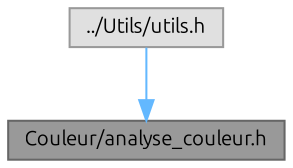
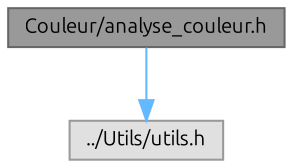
(146, 74) -> (146, 74)
